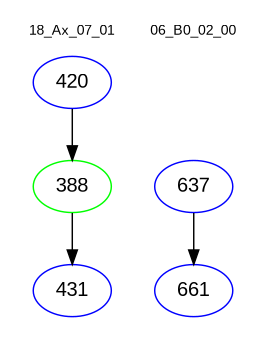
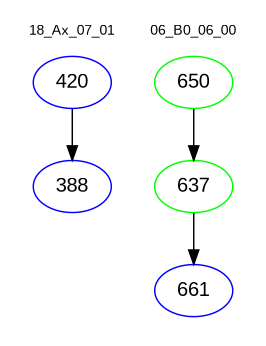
(194, 31) -> (194, 31)
none -> (194, 82)
(72, 187) -> (72, 187)
(194, 187) -> (194, 187)
(72, 291) -> none
